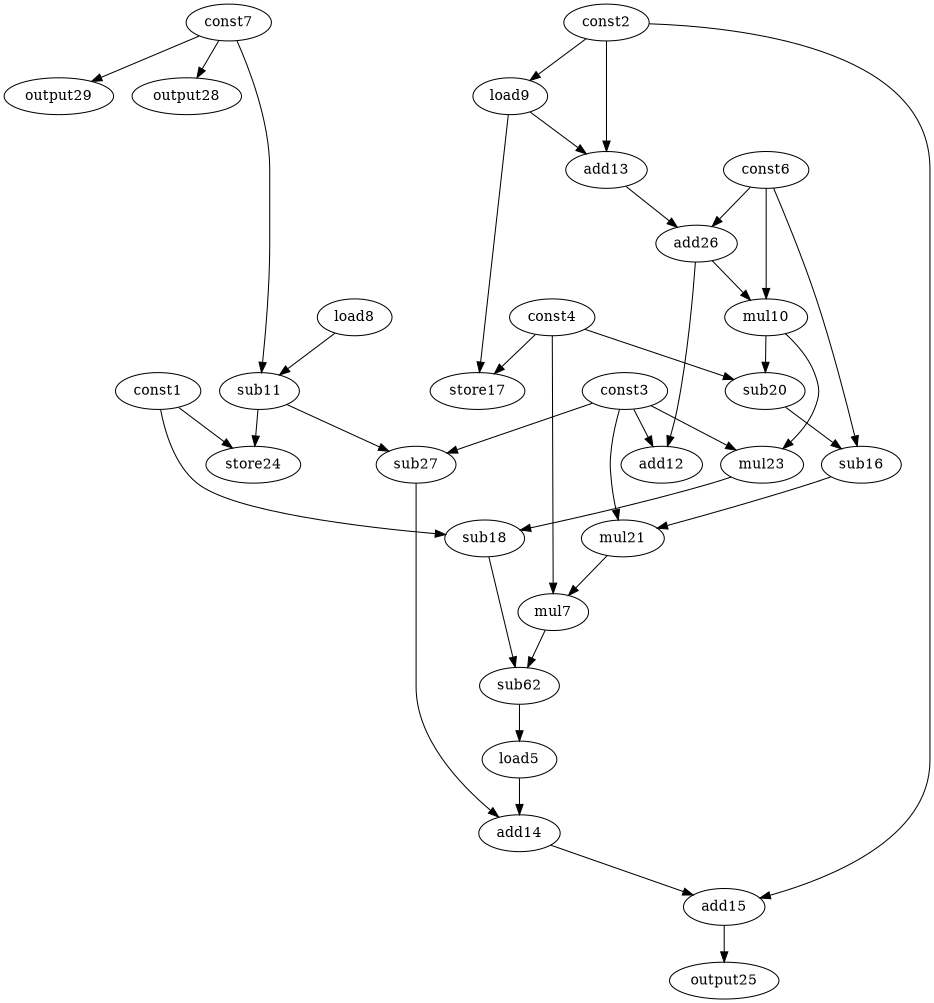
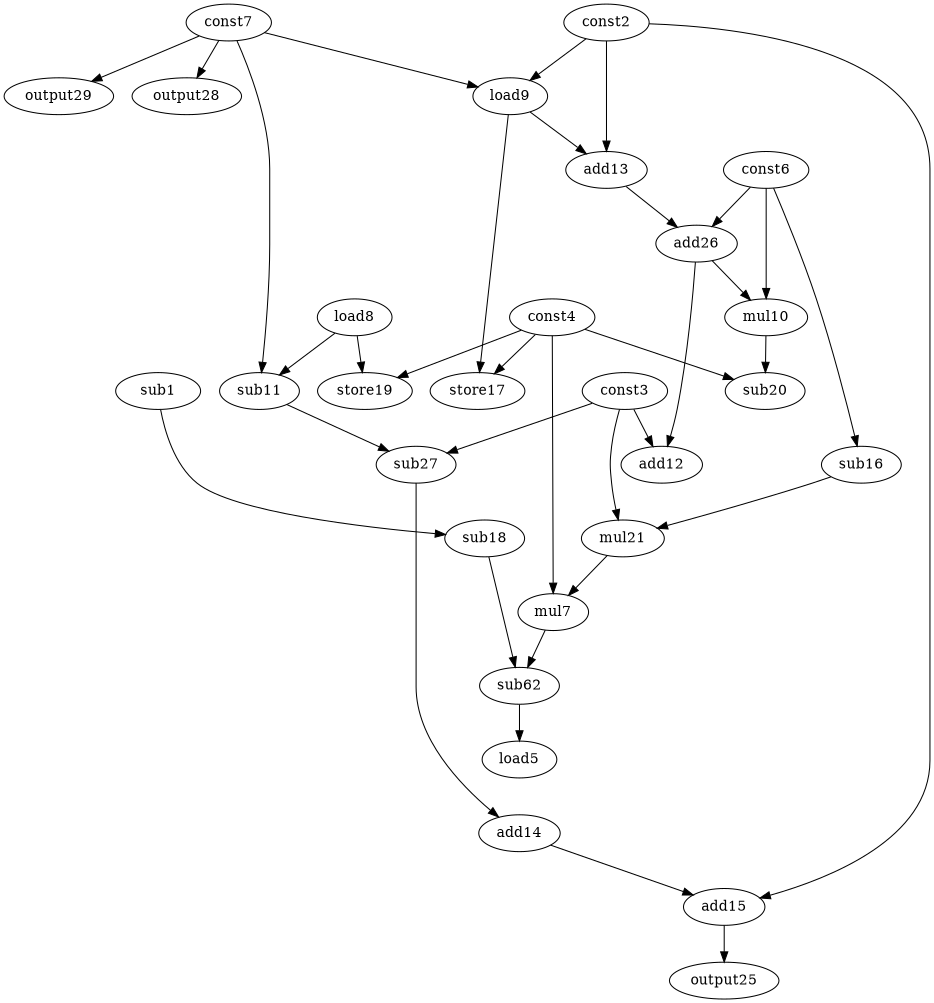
none -> (366, 58)
(158, 391) -> (158, 391)
none -> (365, 391)
(813, 427) -> none
(253, 465) -> none
(762, 465) -> none
(519, 791) -> none
